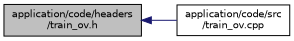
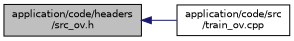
(73, 20) -> (73, 20)
